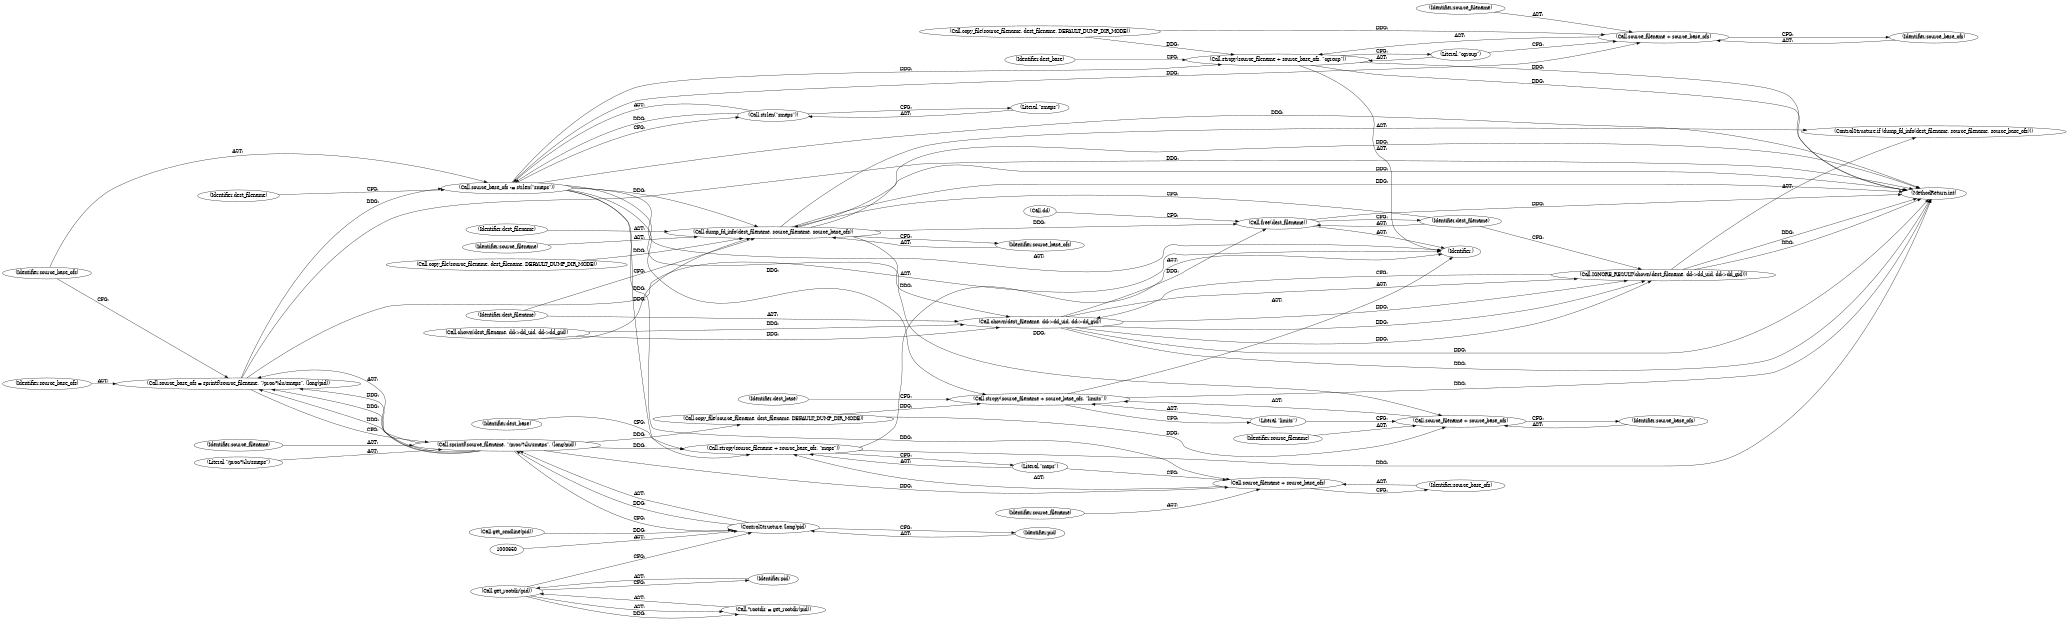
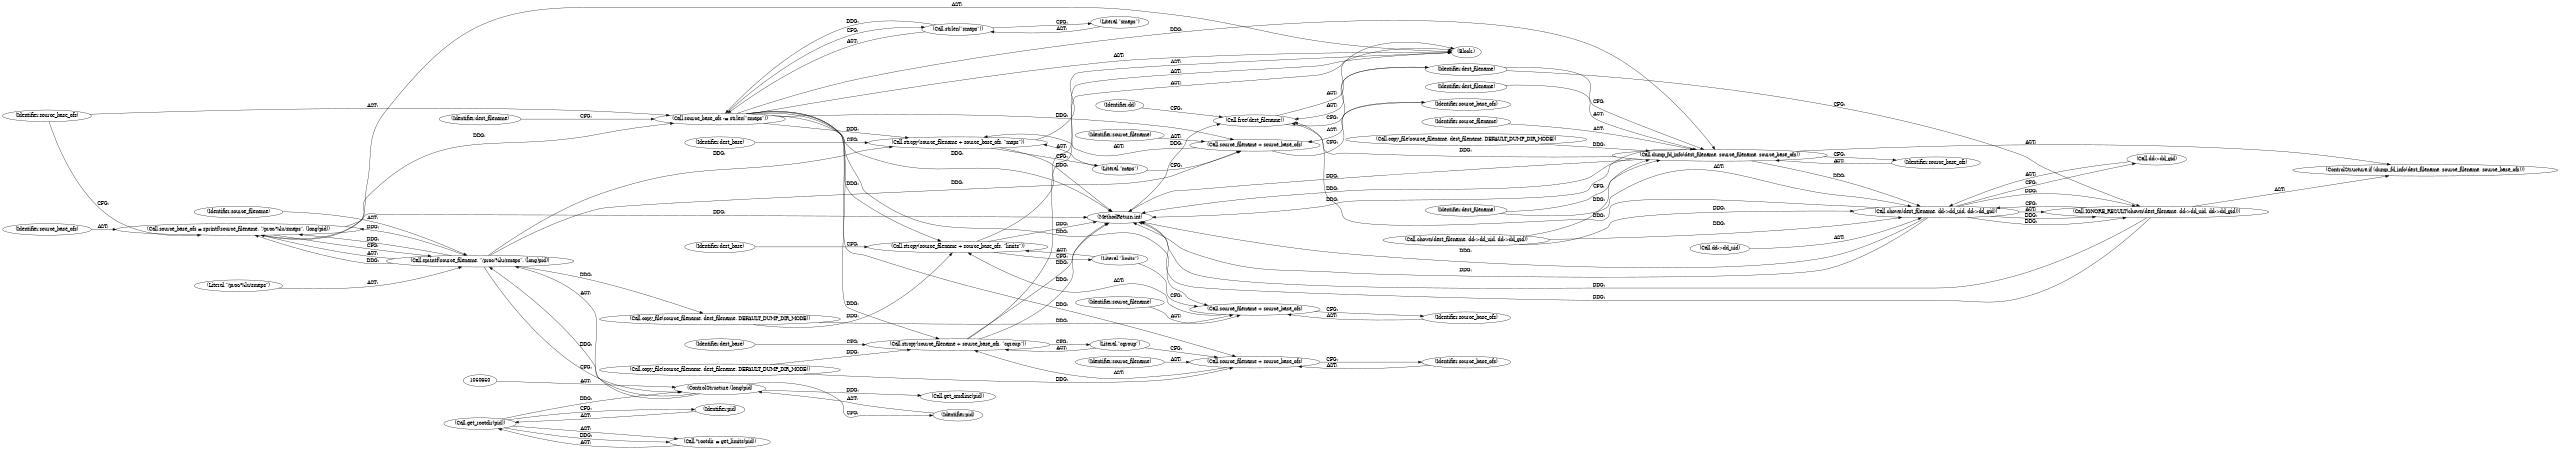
none -> (2157, 159)
(1604, 204) -> (1170, 164)
(1040, 211) -> (1120, 105)
none -> (1720, 249)
(1461, 252) -> (1466, 52)
(636, 534) -> (841, 393)
(507, 550) -> (480, 381)
(640, 557) -> (587, 399)
(773, 610) -> (720, 442)
